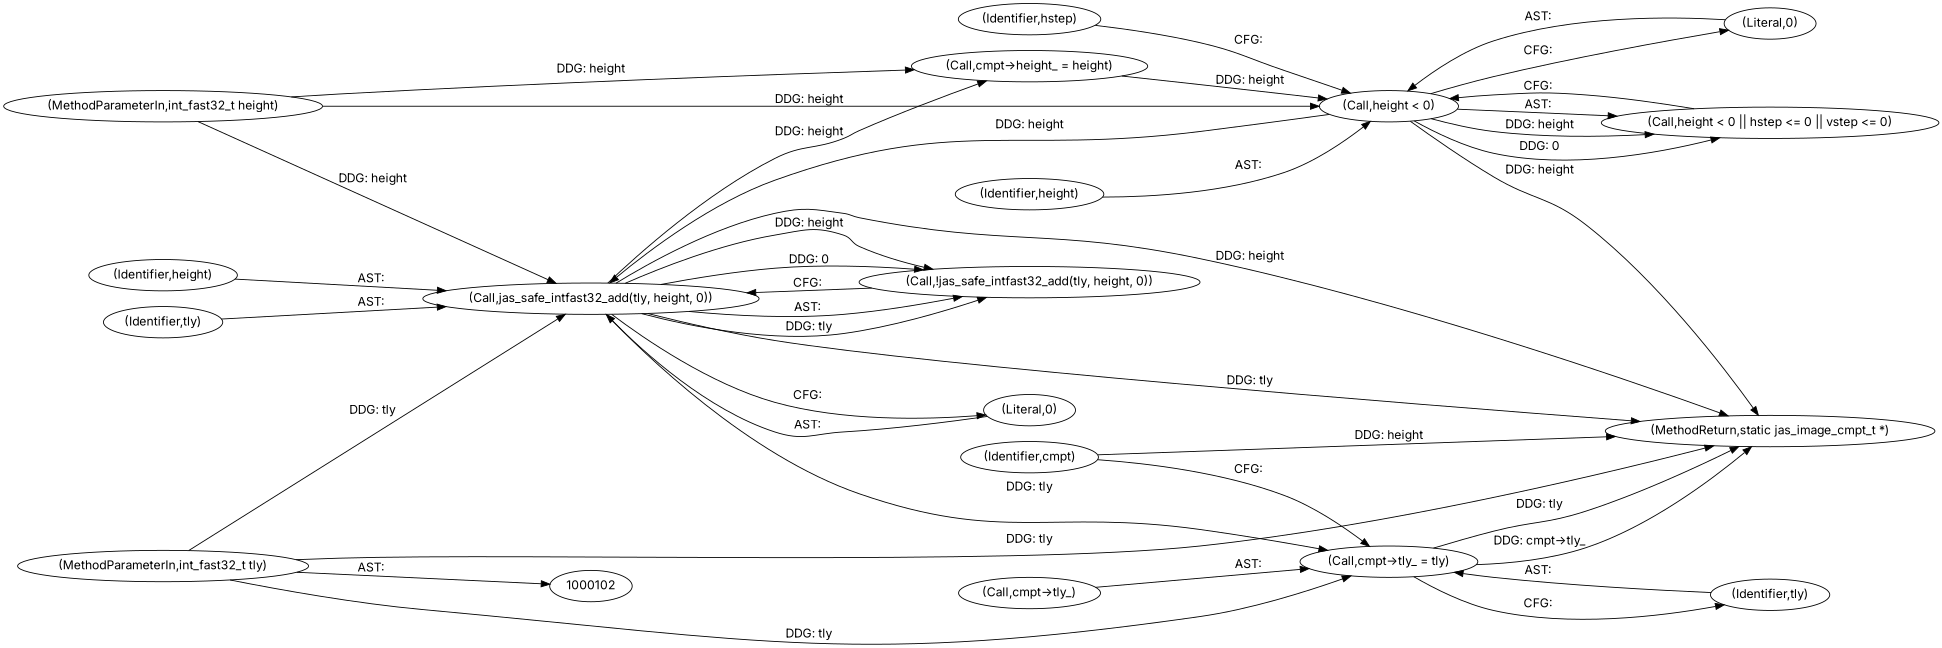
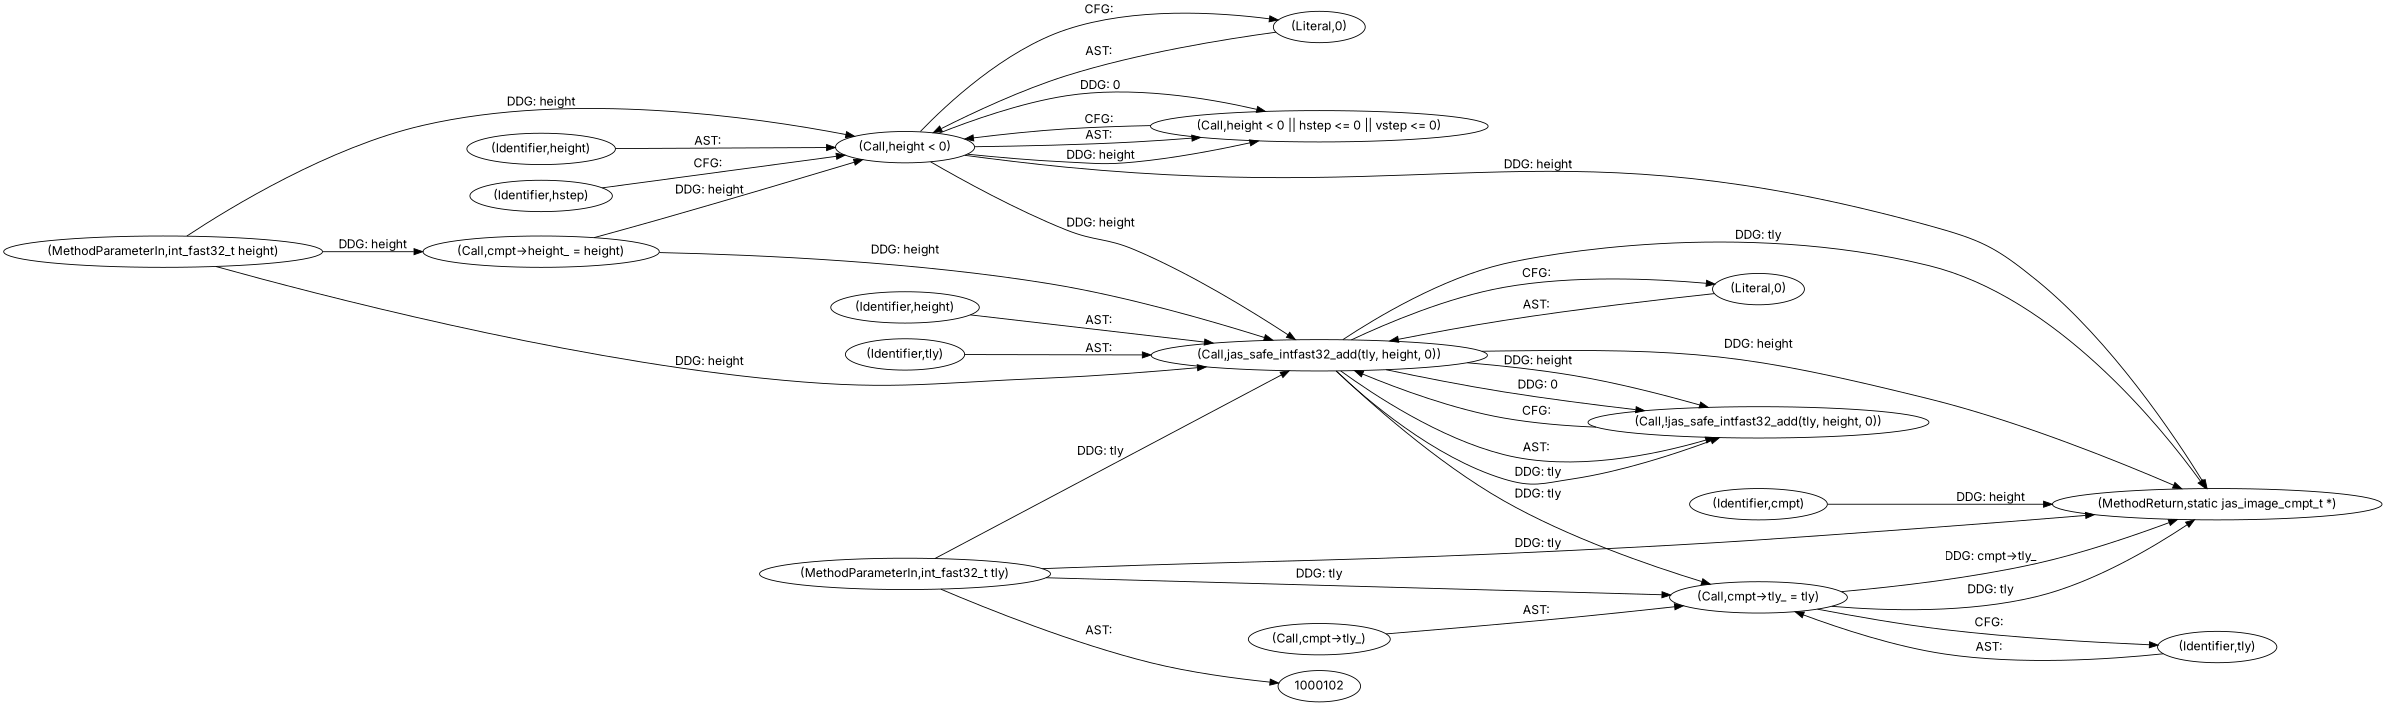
(778, 157) -> (965, 272)
(1237, 481) -> none
